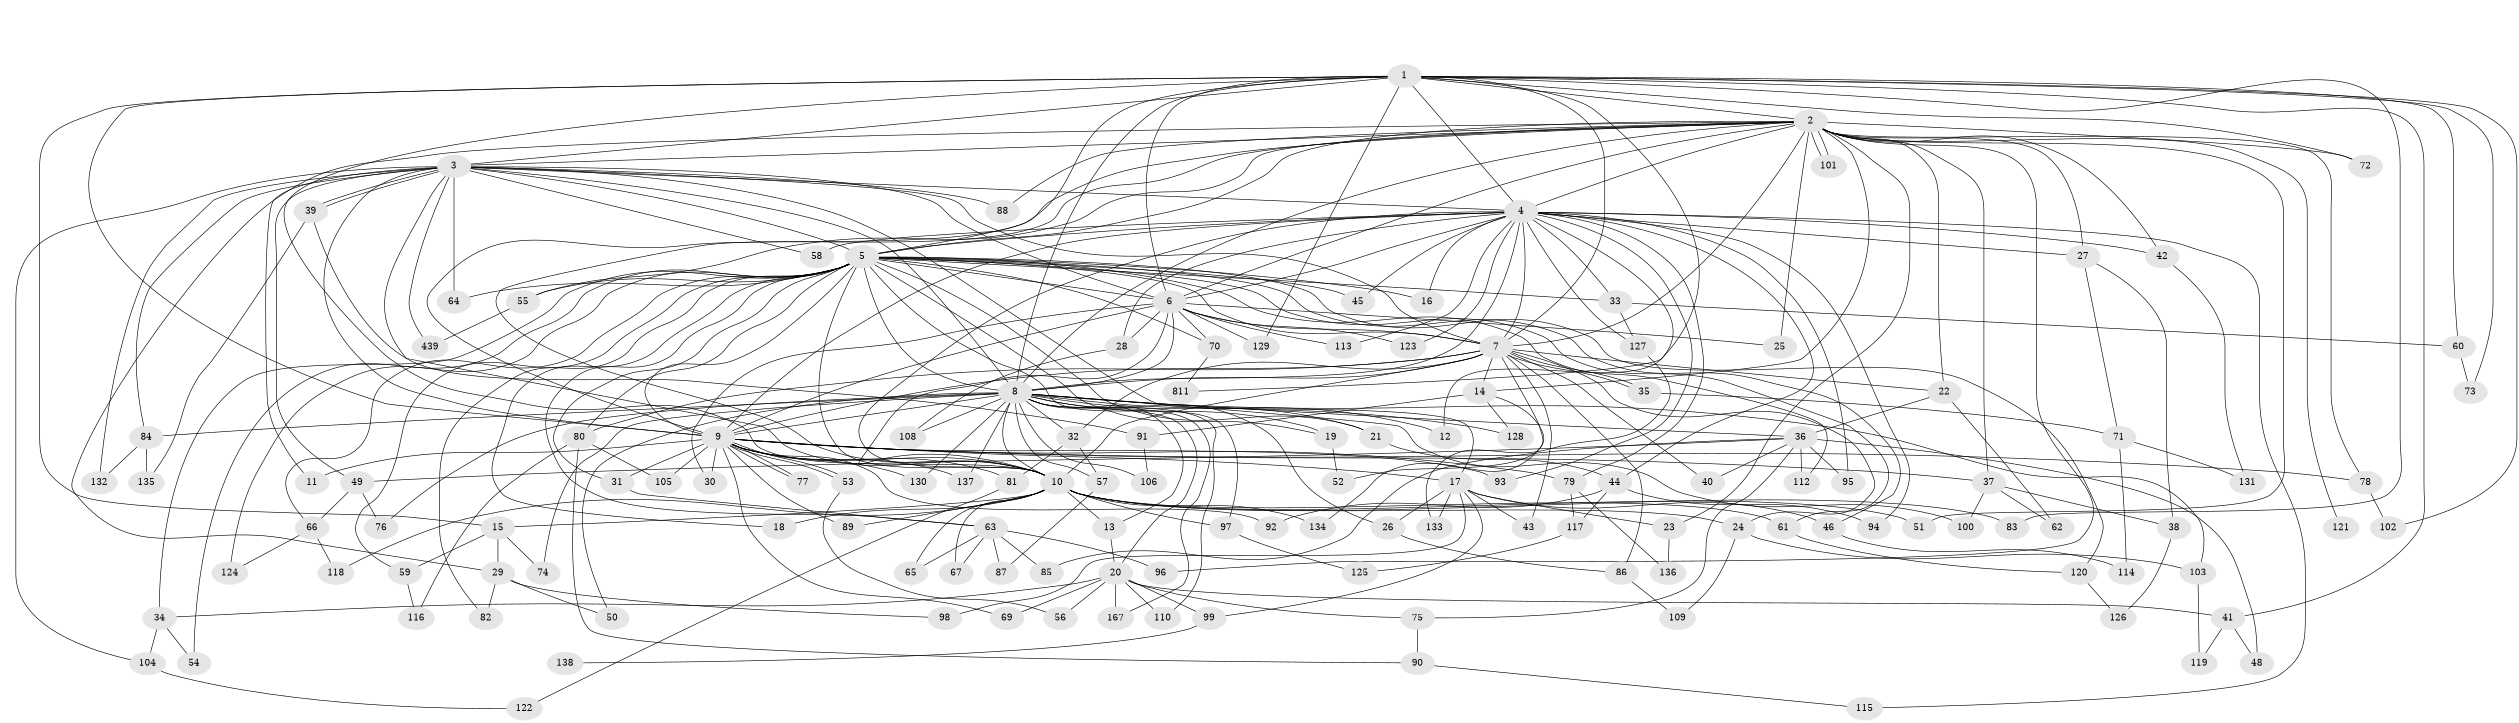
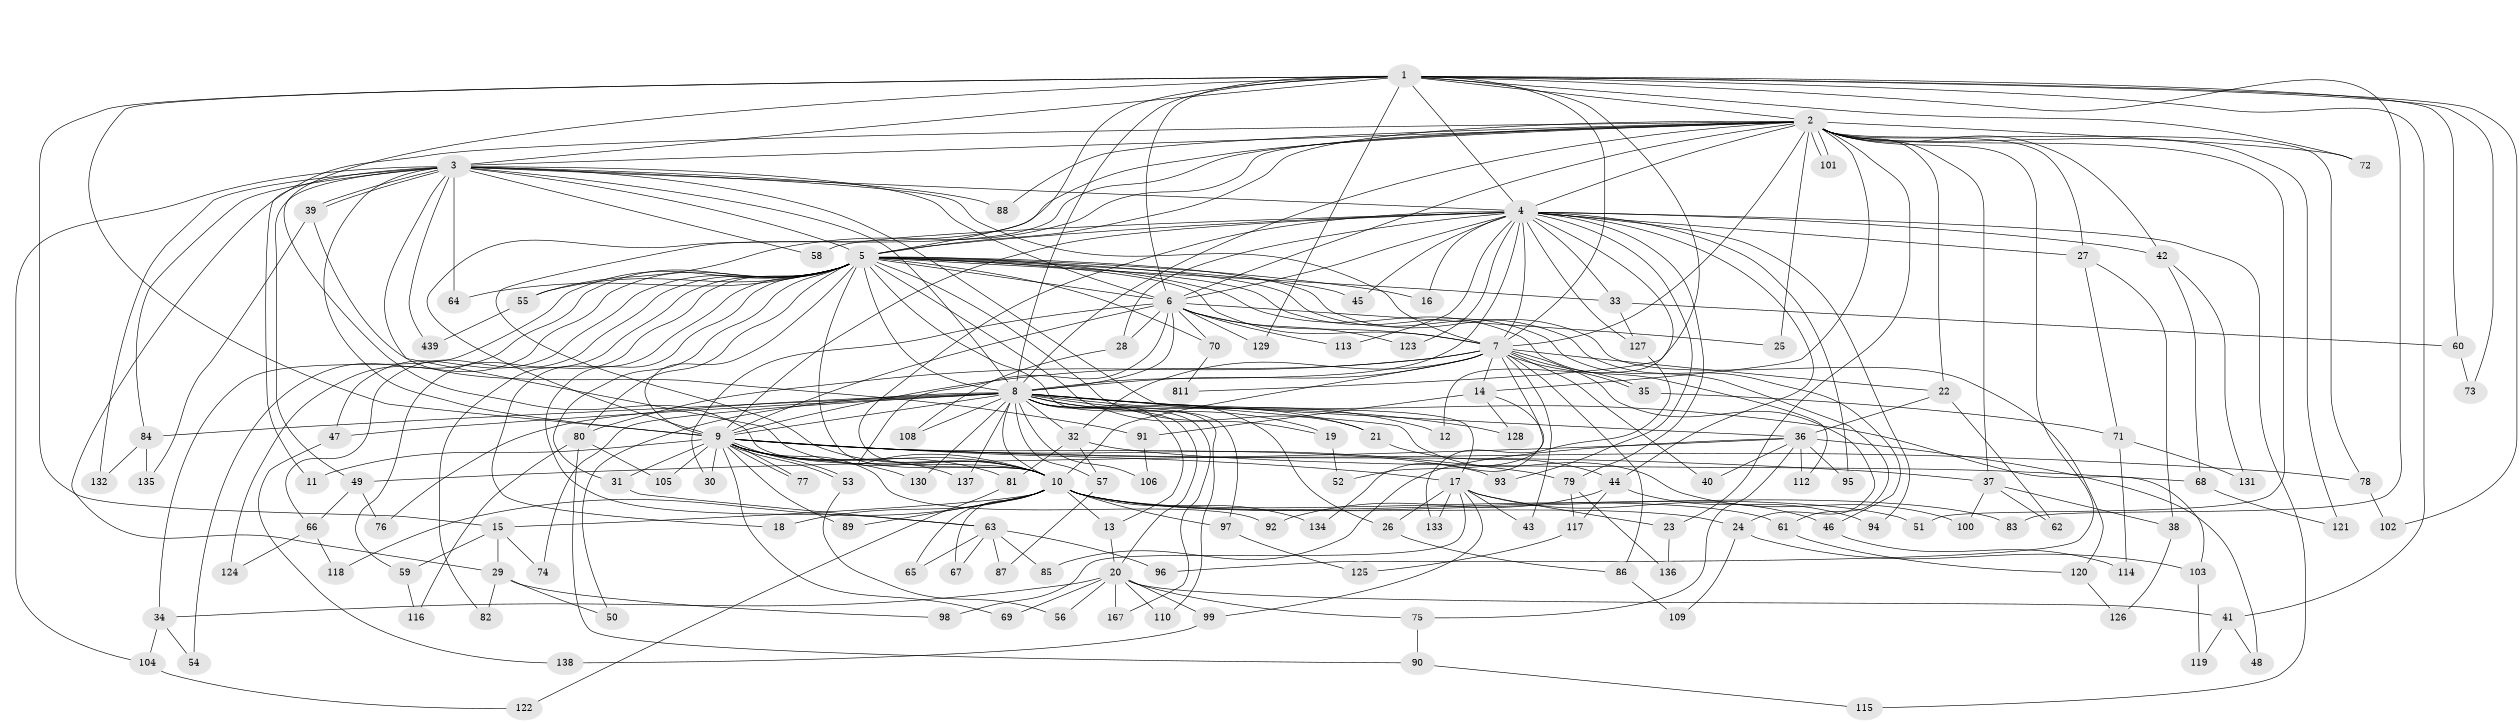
none -> (335, 437)
none -> (2201, 483)
